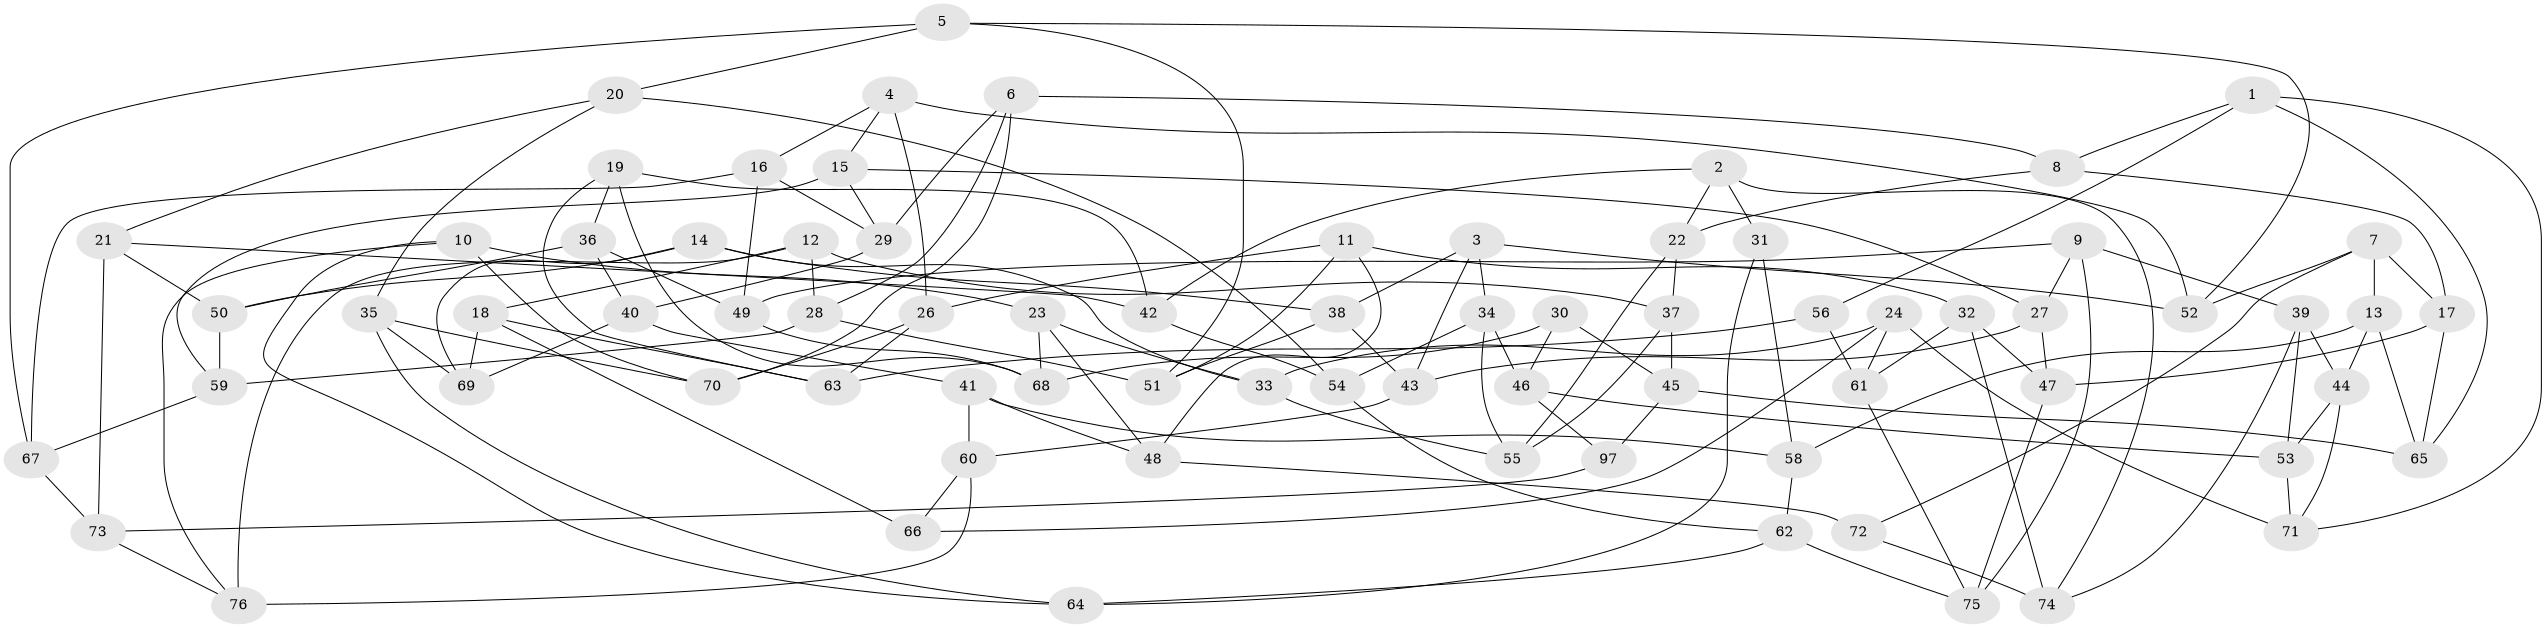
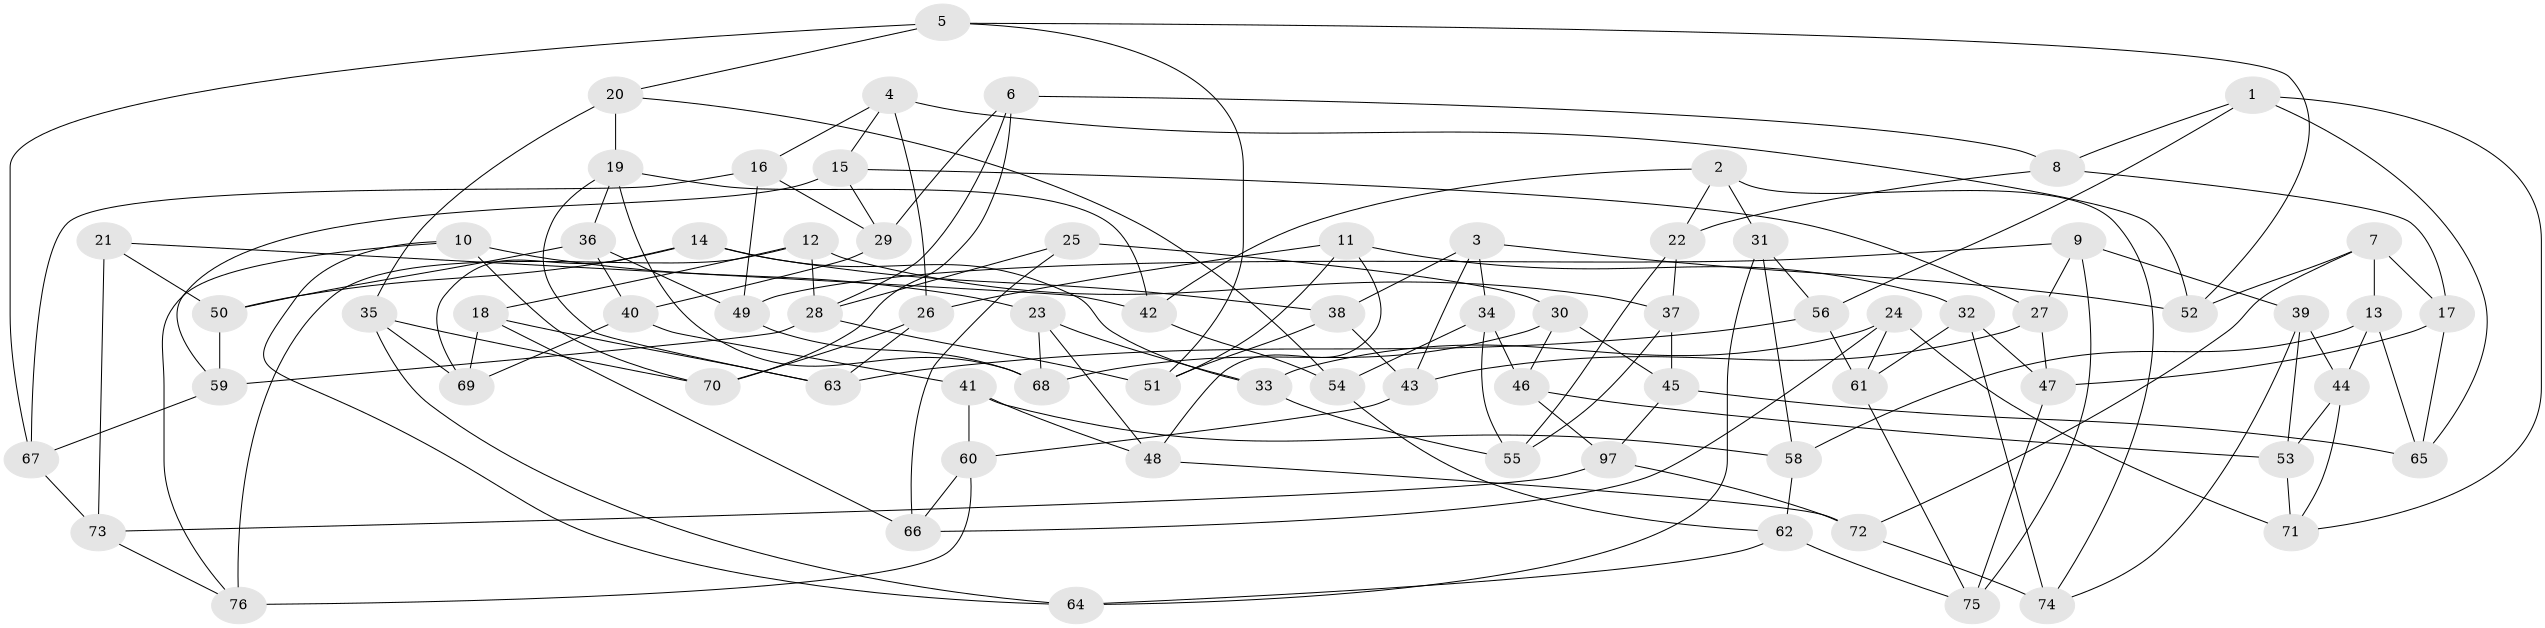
(355, 154) -> (616, 132)
none -> (1072, 241)
none -> (1791, 277)
none -> (1737, 489)
